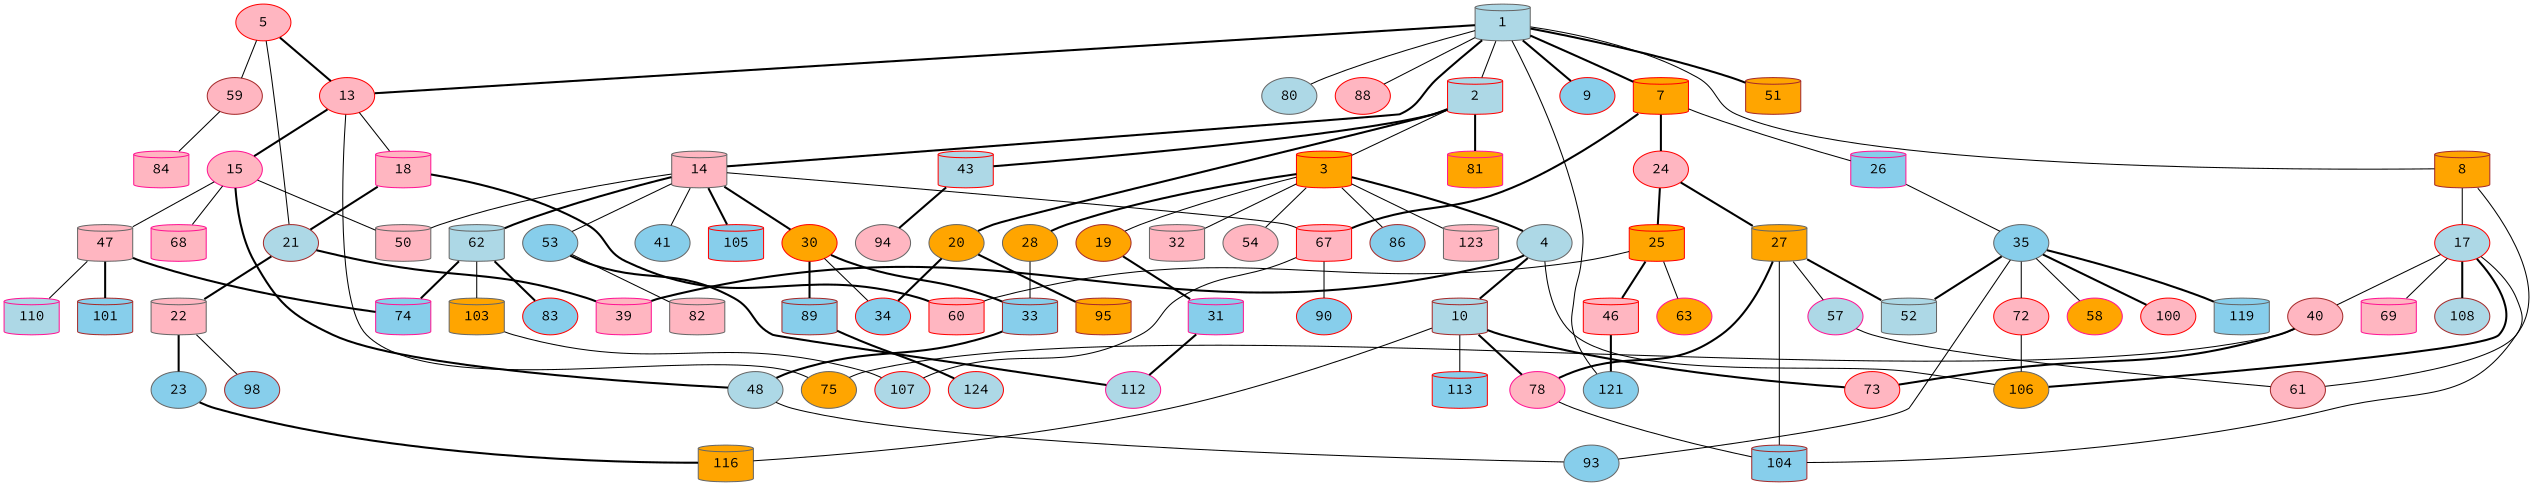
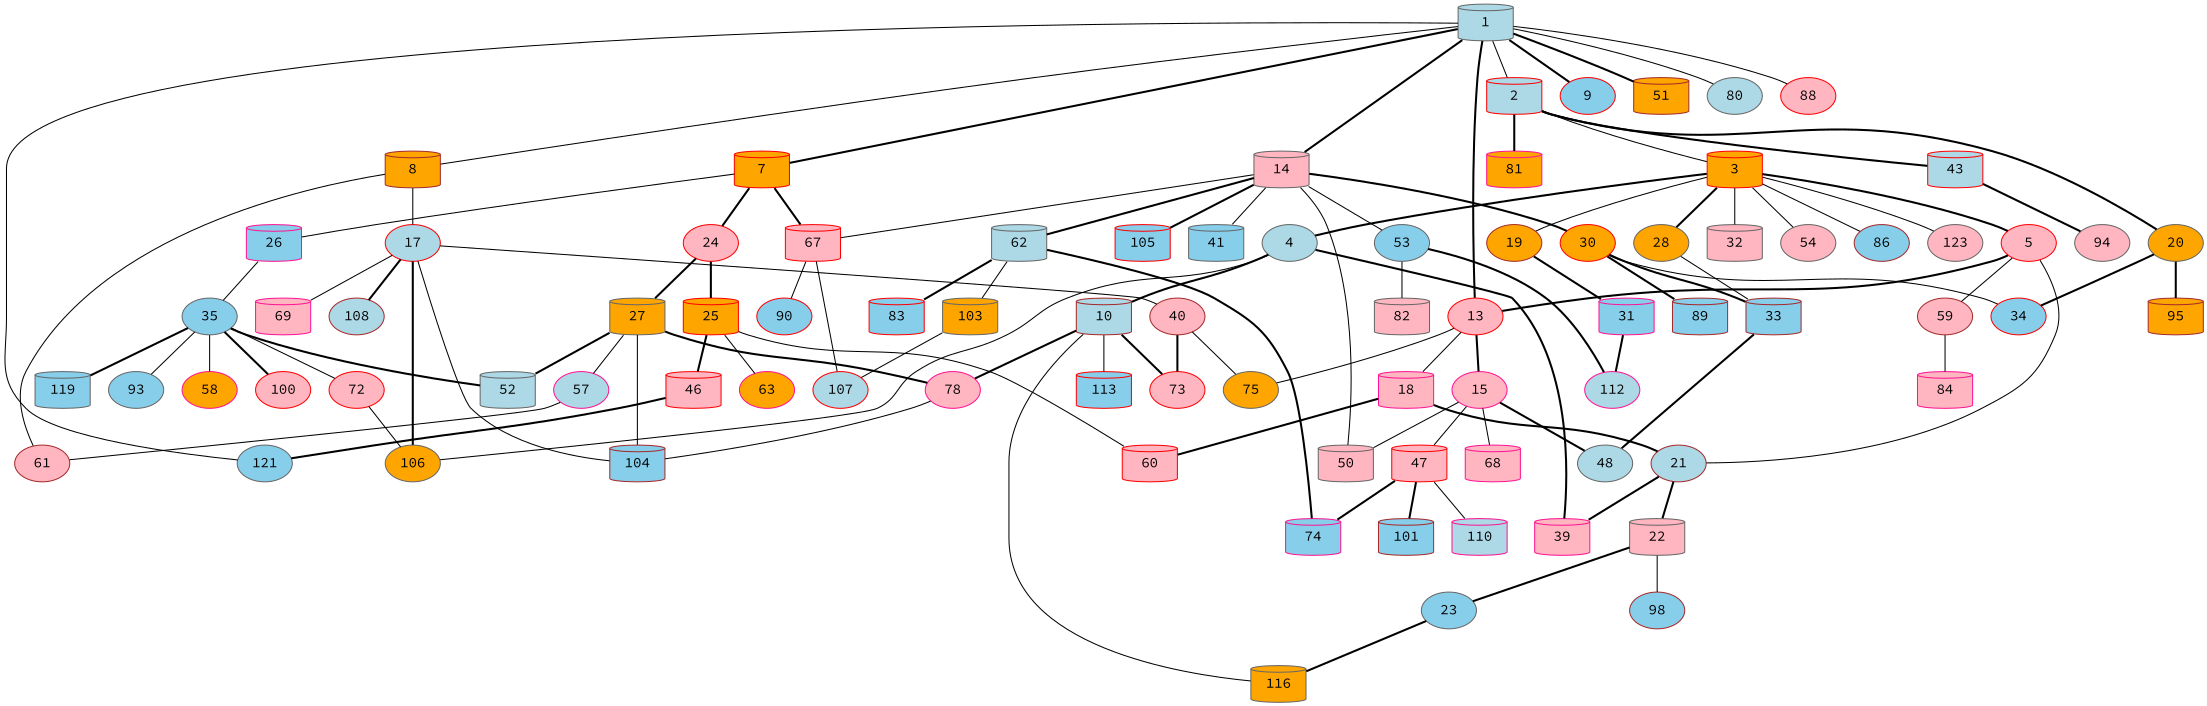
none -> (1887, 196)
(105, 243) -> (1419, 463)
(663, 243) -> (1216, 243)
(1471, 243) -> (1955, 243)
(550, 316) -> (897, 316)
(976, 390) -> none
(1168, 448) -> none
